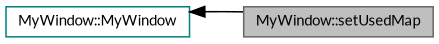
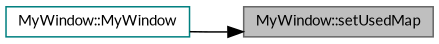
(224, 12) -> (209, 32)
